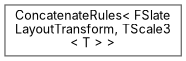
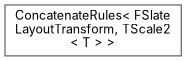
(93, 30) -> (93, 30)
